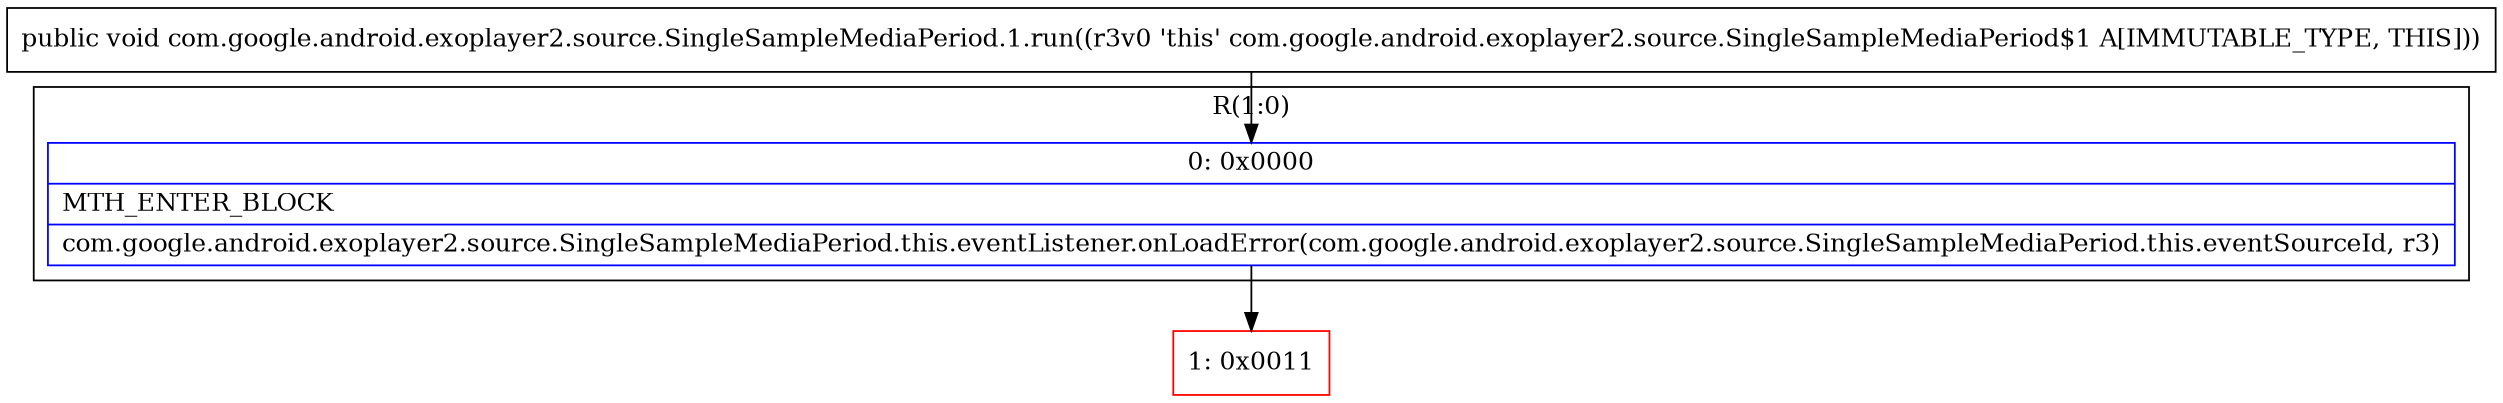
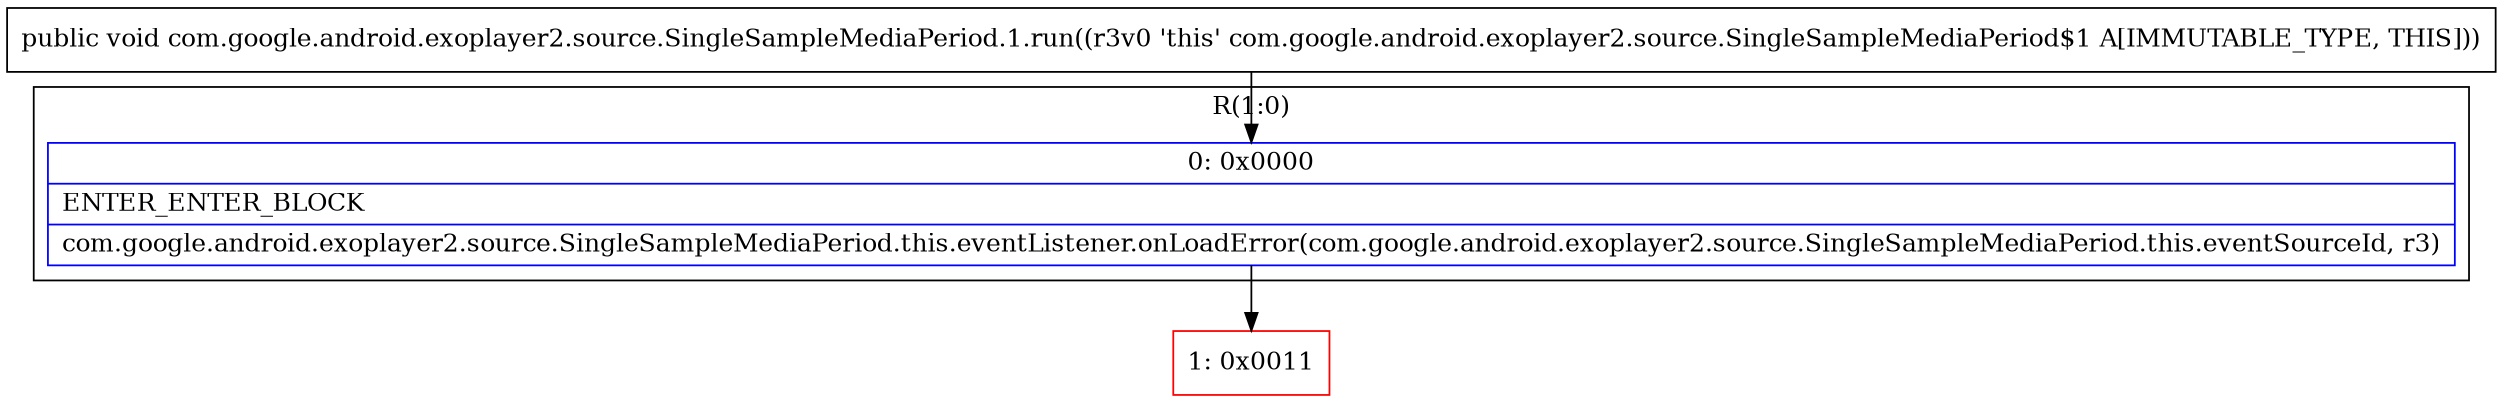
(199, 203) -> (214, 203)
